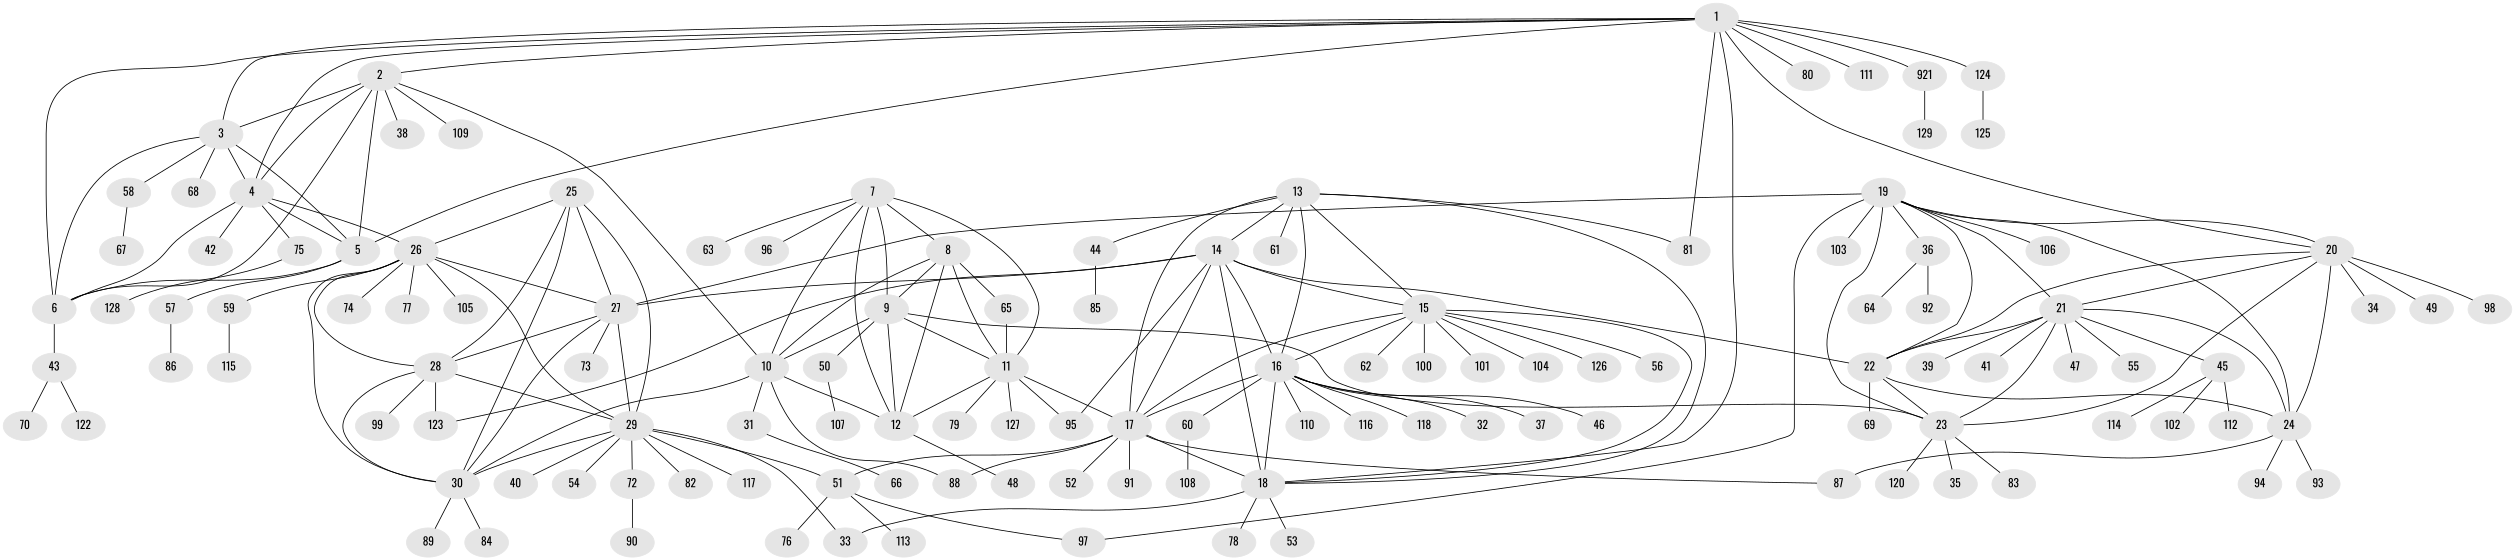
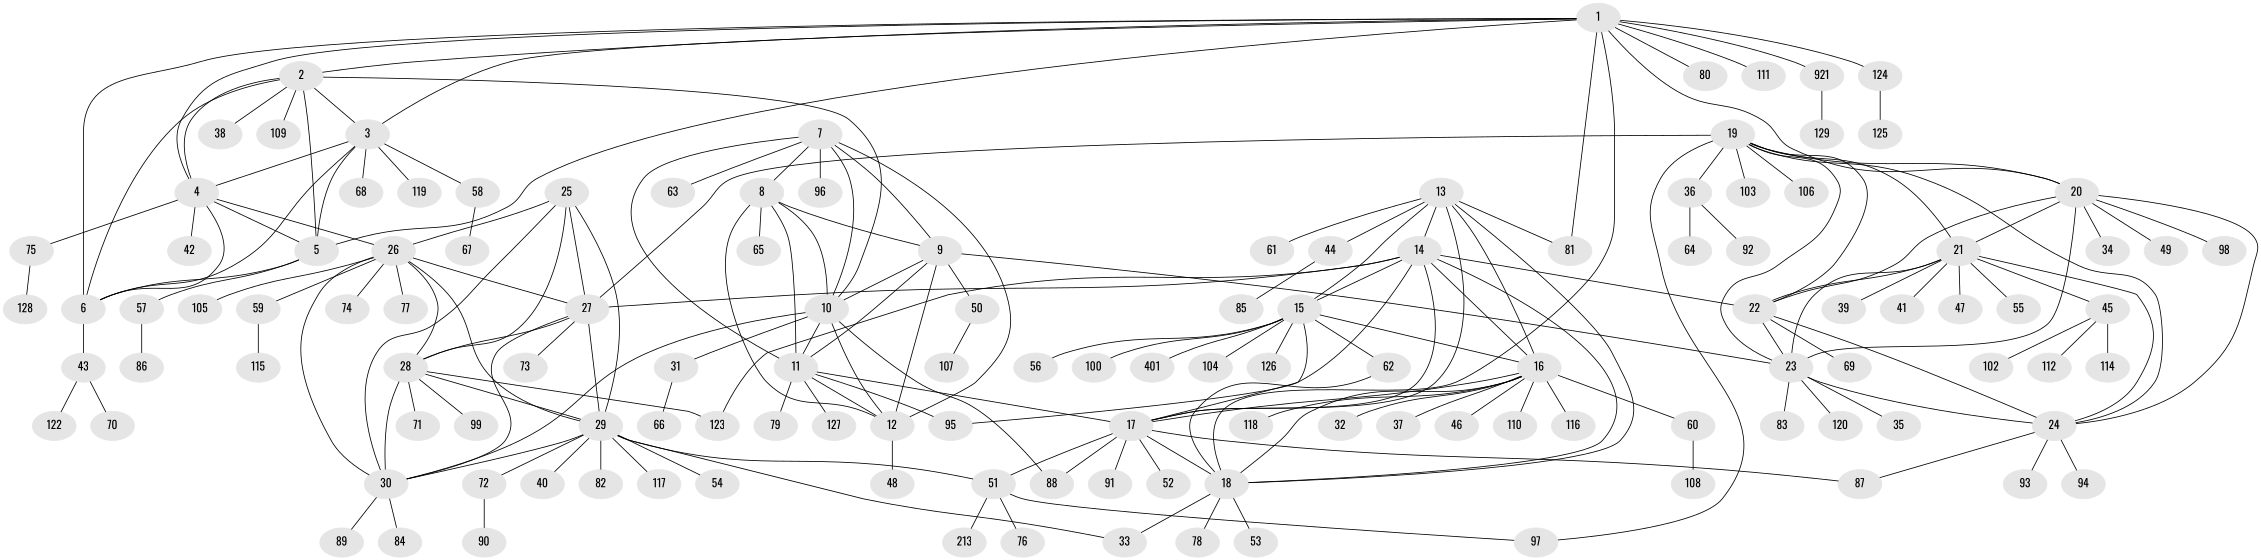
none -> (419, 193)
(1006, 339) -> (808, 345)
(1483, 368) -> (1152, 368)
none -> (1919, 406)
none -> (418, 426)
(1636, 437) -> (1245, 384)
(904, 543) -> (964, 543)
